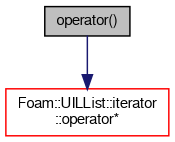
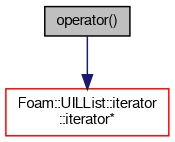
(87, 112) -> (87, 112)
